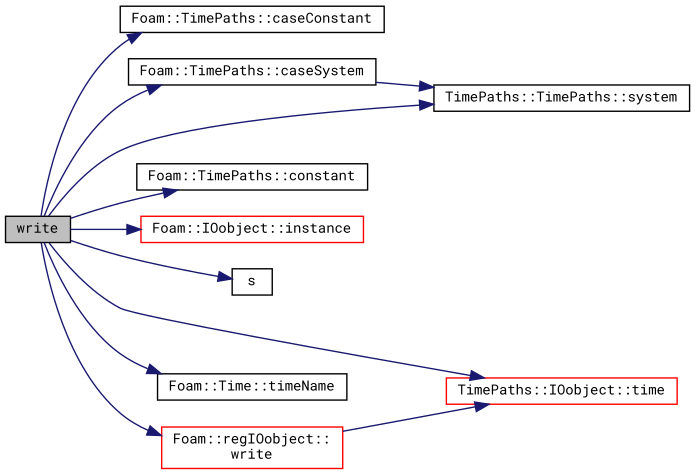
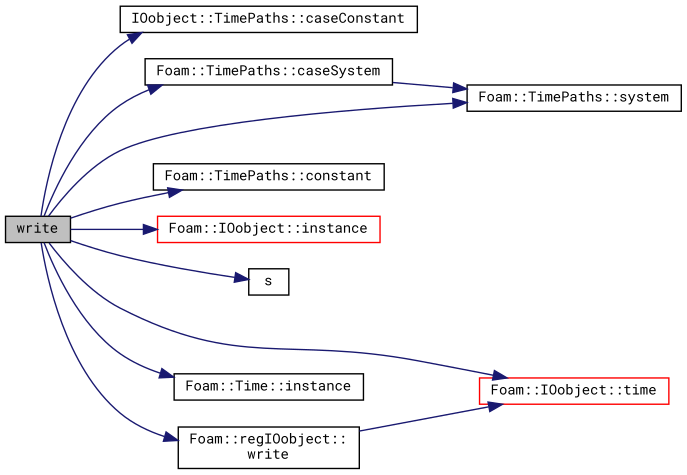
(252, 19) -> (269, 19)
(562, 98) -> (574, 98)
(252, 387) -> (269, 387)
(562, 391) -> (574, 391)
(252, 448) -> (269, 448)
